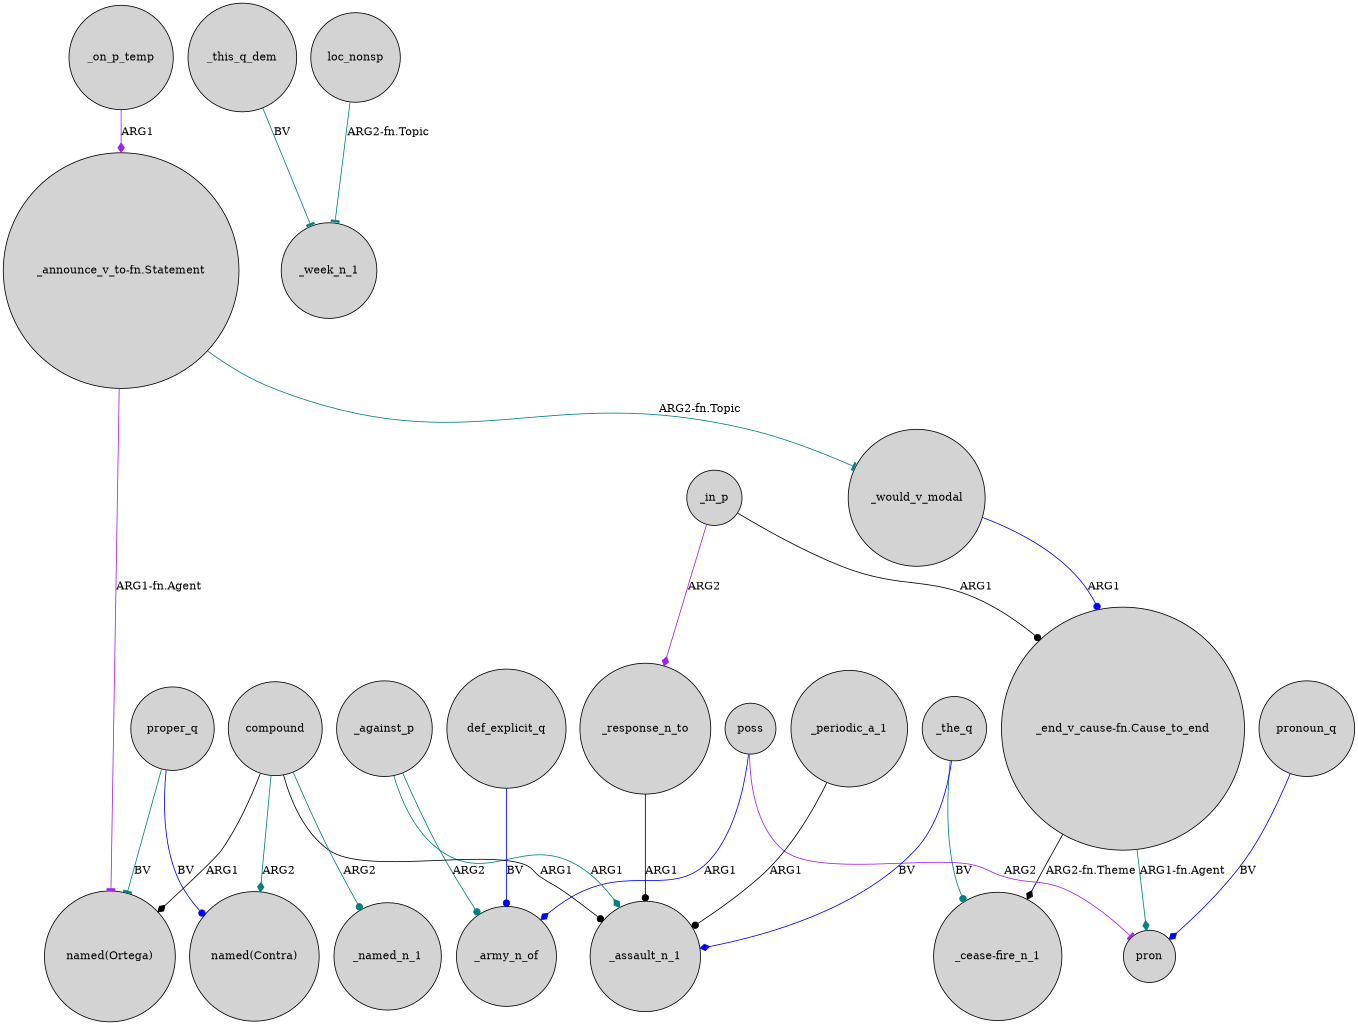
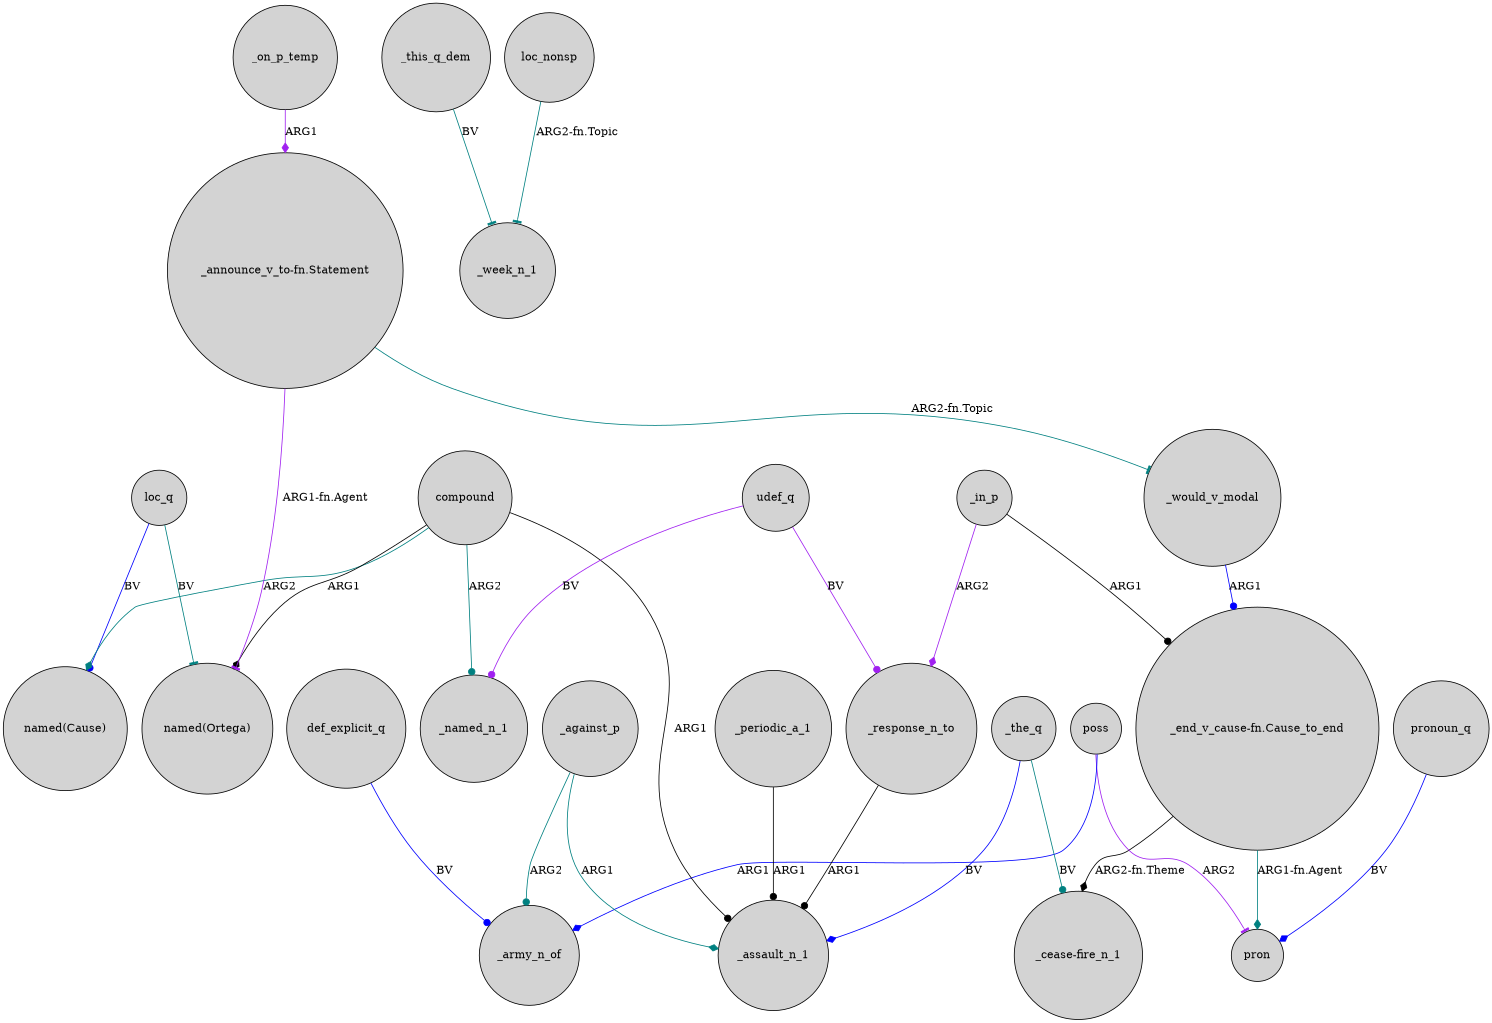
none -> (776, 498)
(173, 729) -> (159, 498)
(254, 956) -> (65, 729)
